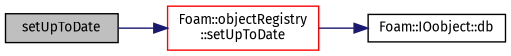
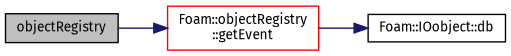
(62, 28) -> (62, 28)
(243, 28) -> (243, 28)
